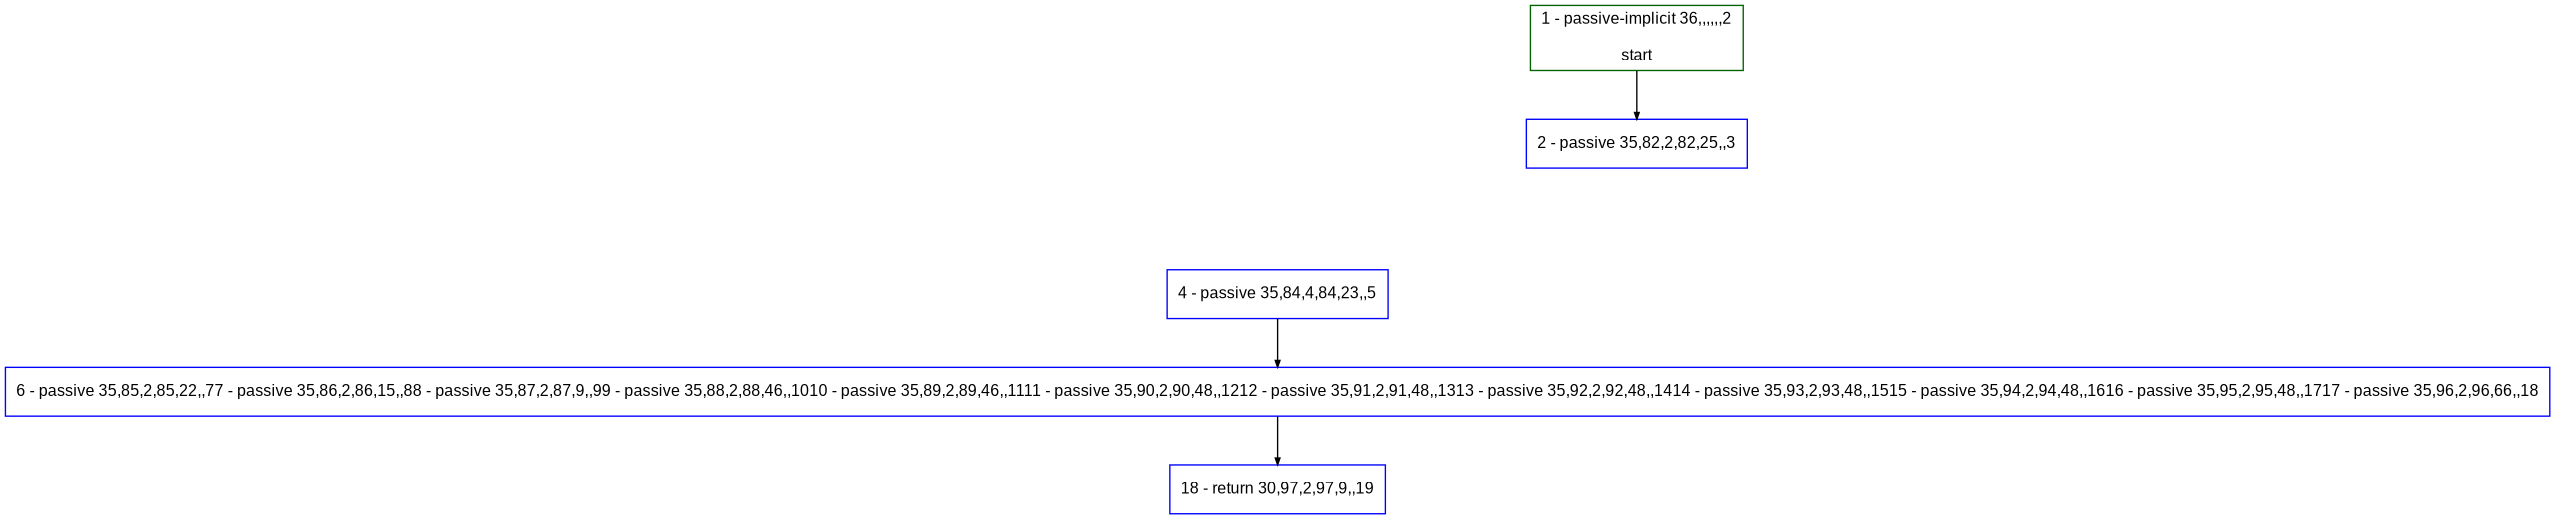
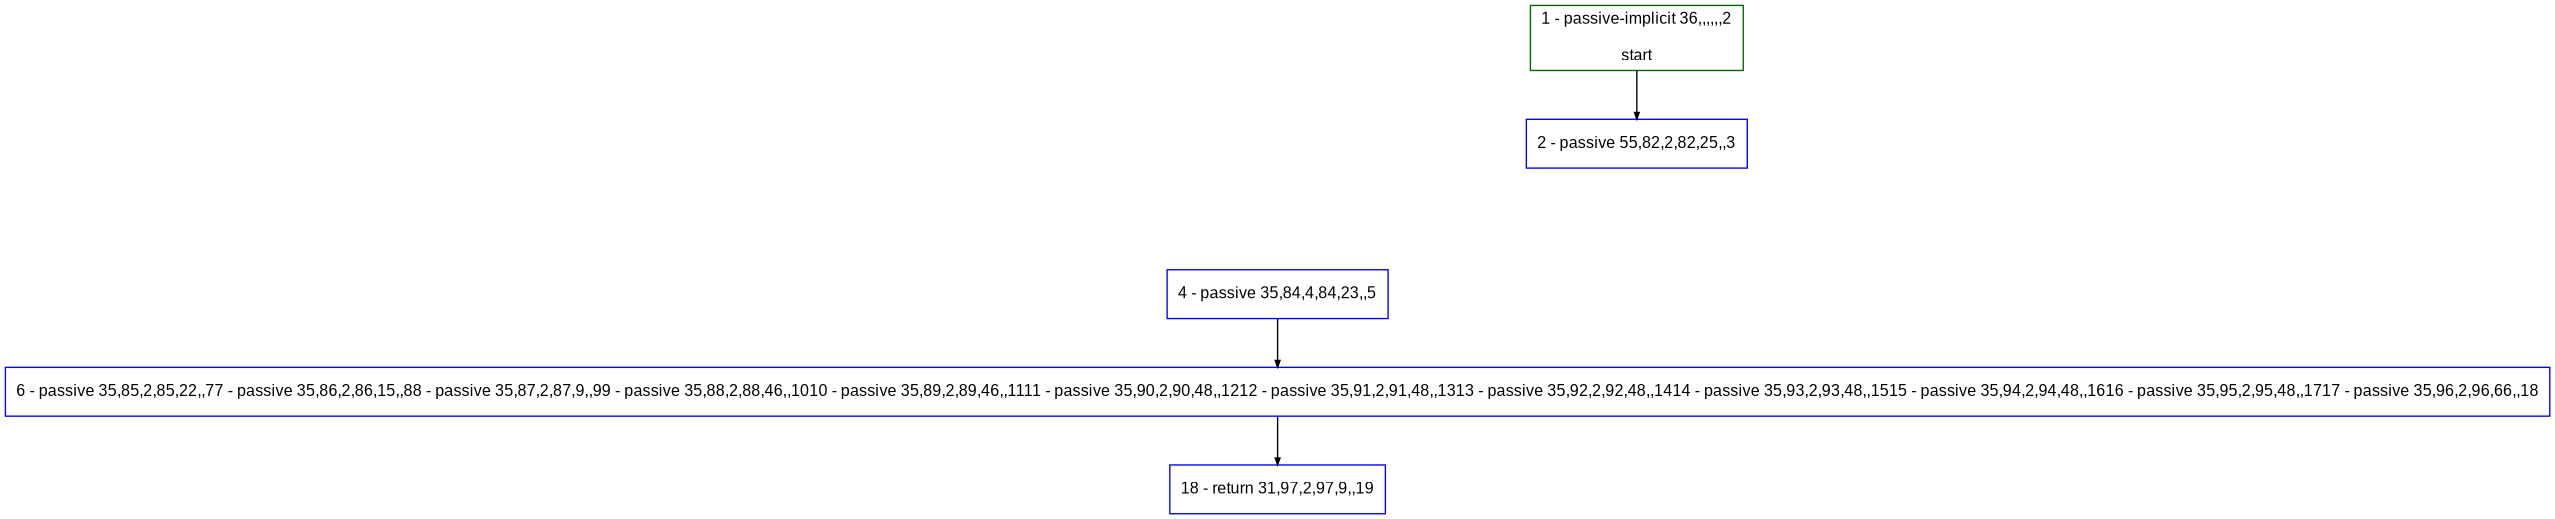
(1637, 144) -> (1637, 144)
(1278, 489) -> (1278, 489)
